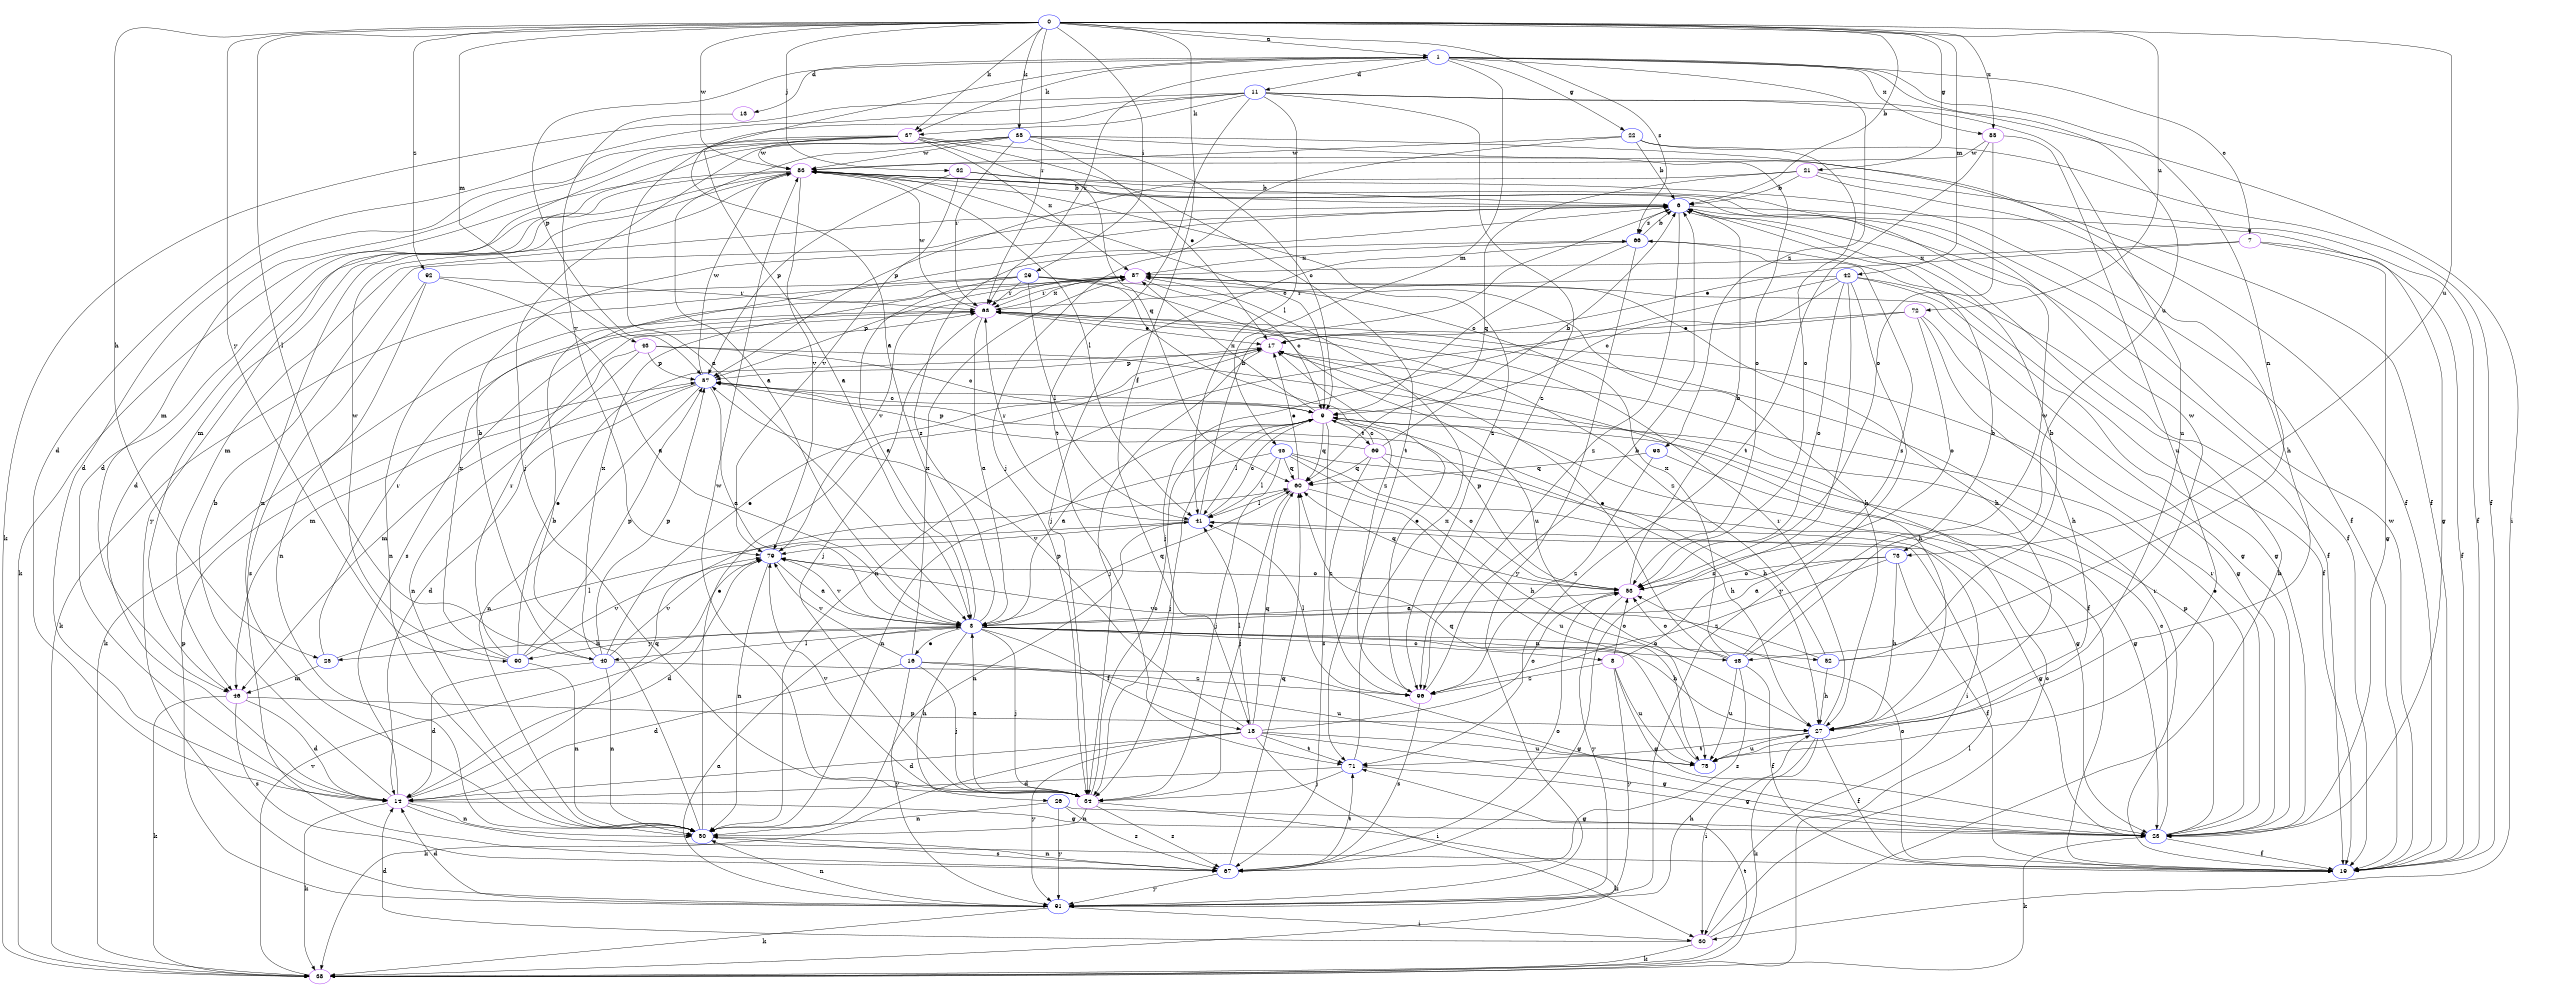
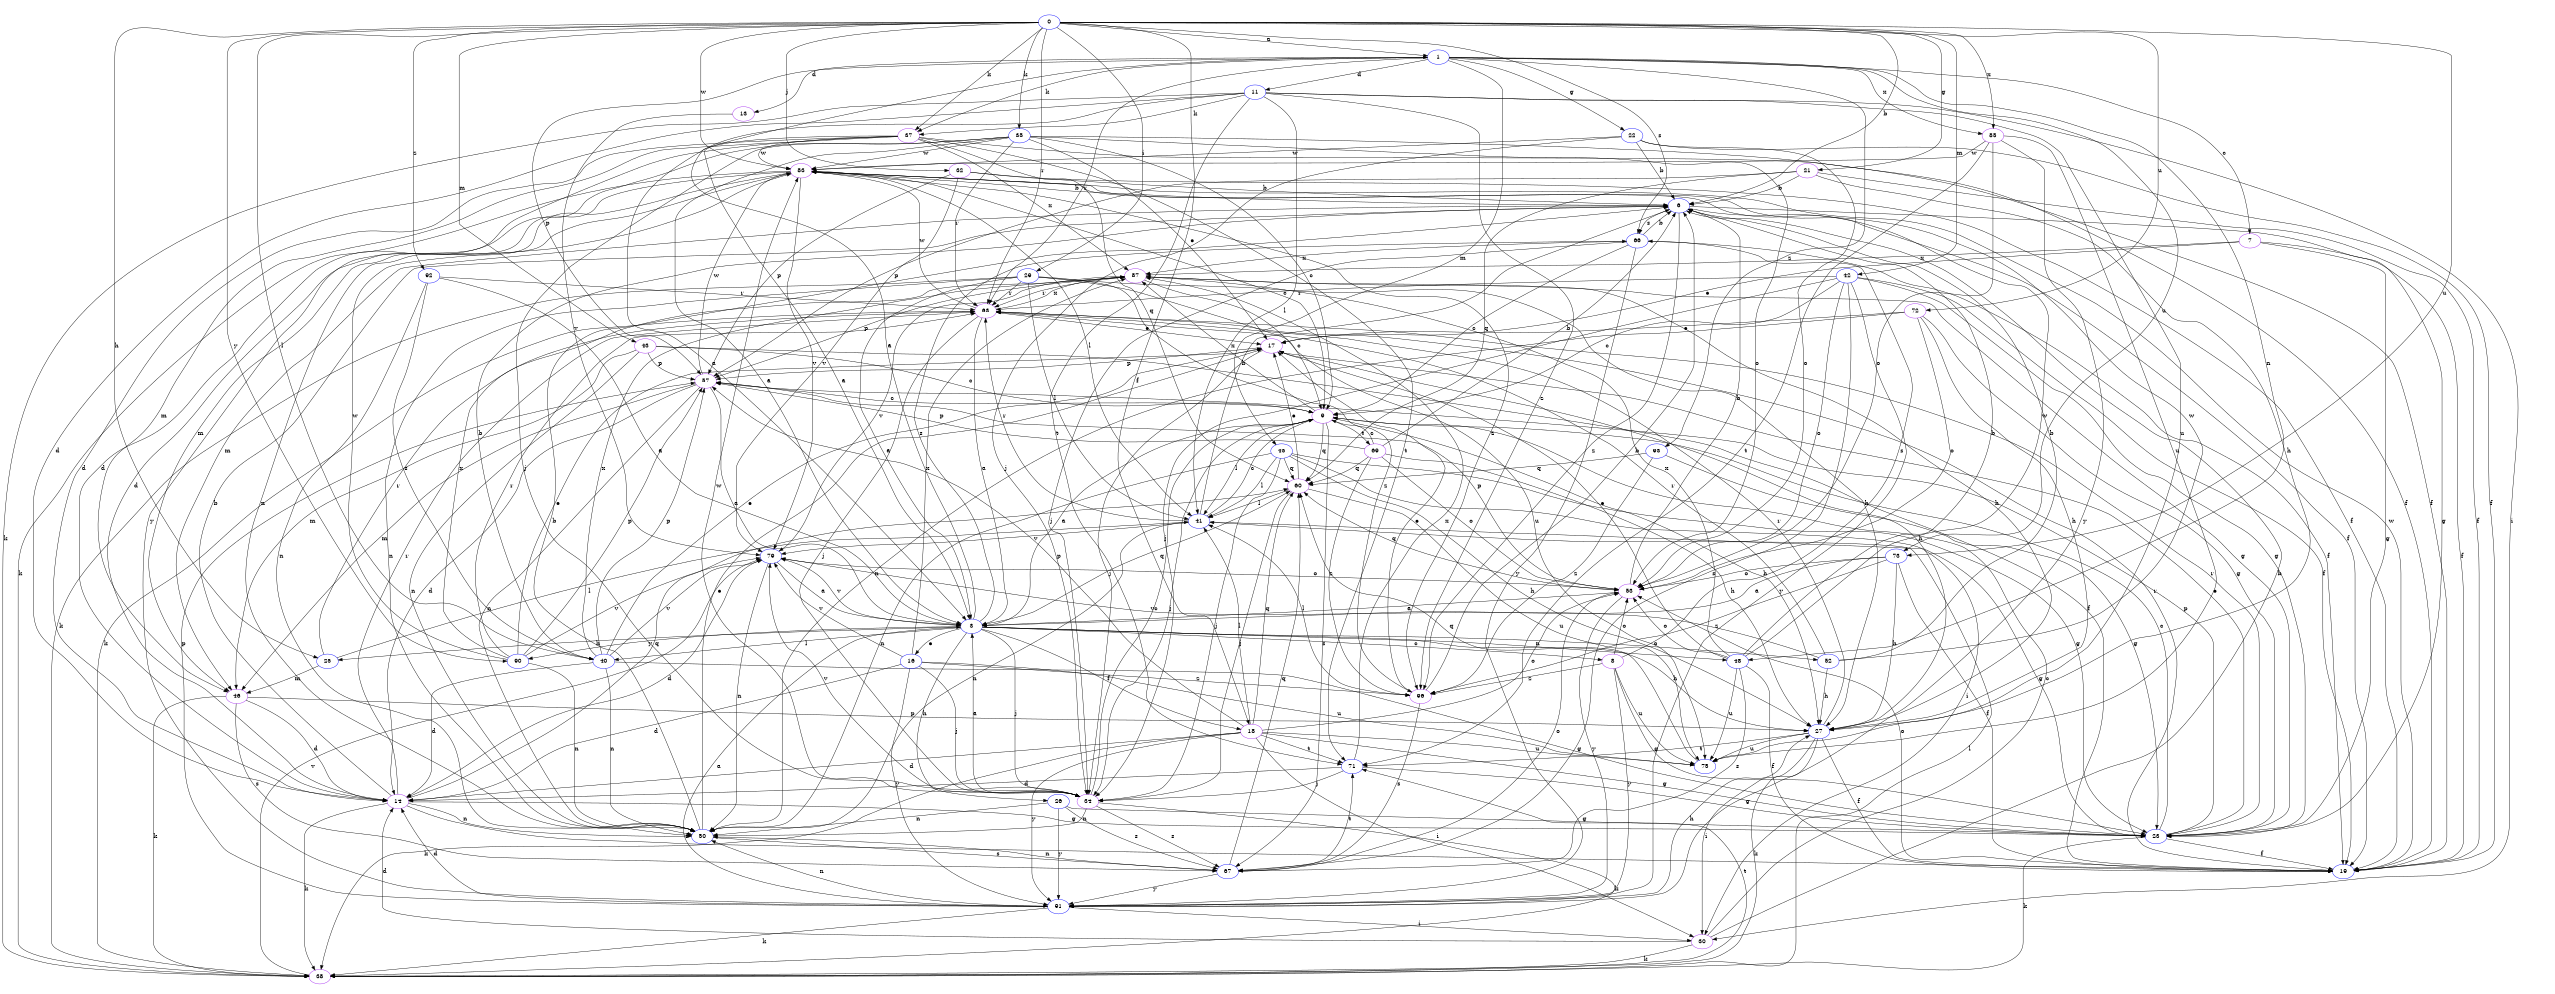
(706, 381) -> (706, 381)
(1673, 486) -> (1673, 486)
(407, 556) -> (407, 556)
none -> (1810, 767)
(465, 840) -> (423, 508)
